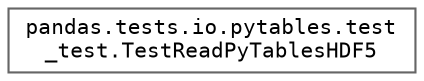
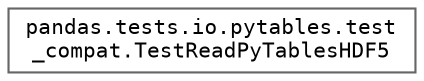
(212, 40) -> (212, 40)
